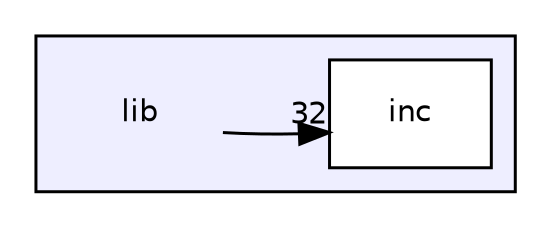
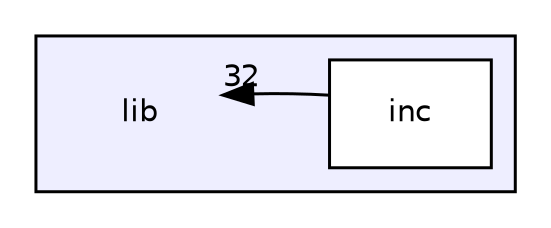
(261, 134) -> (291, 94)
